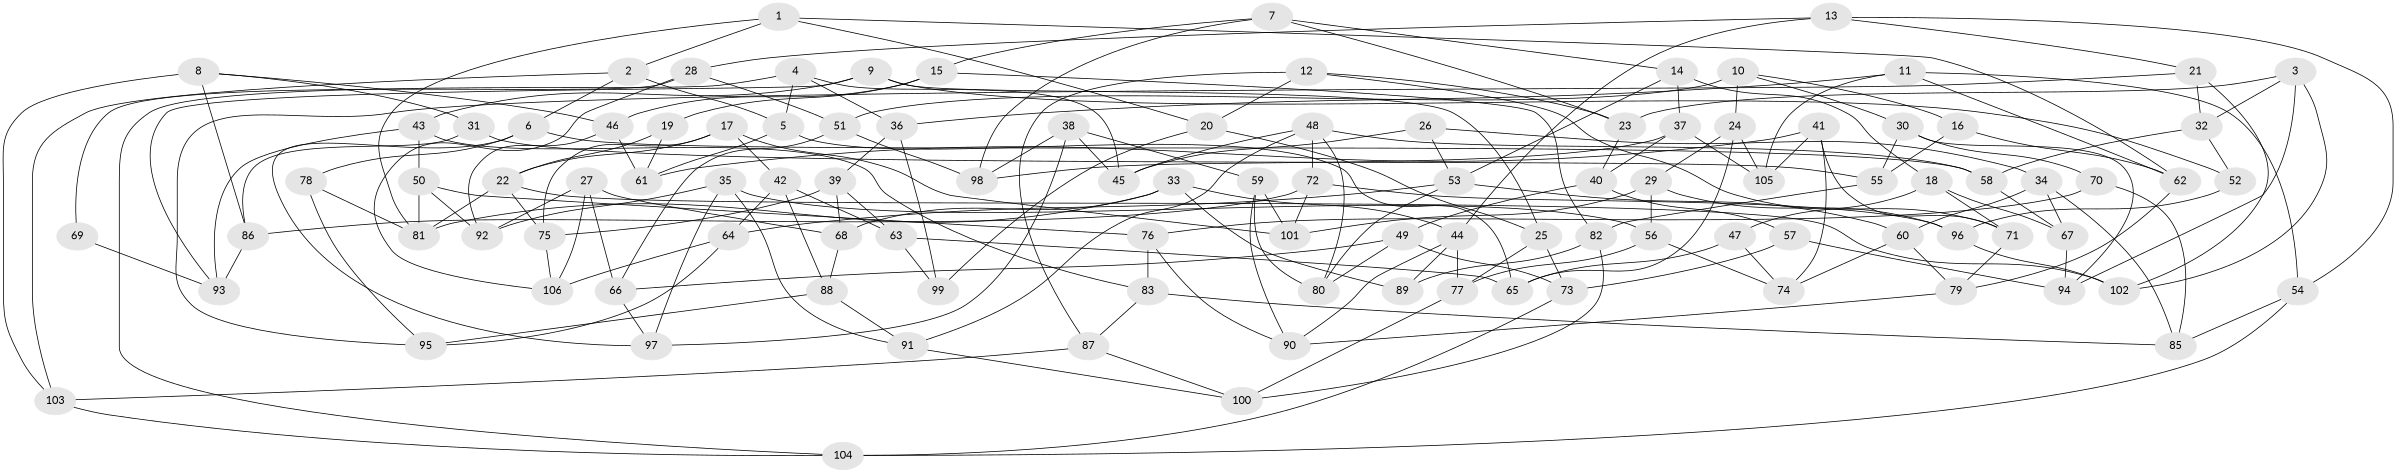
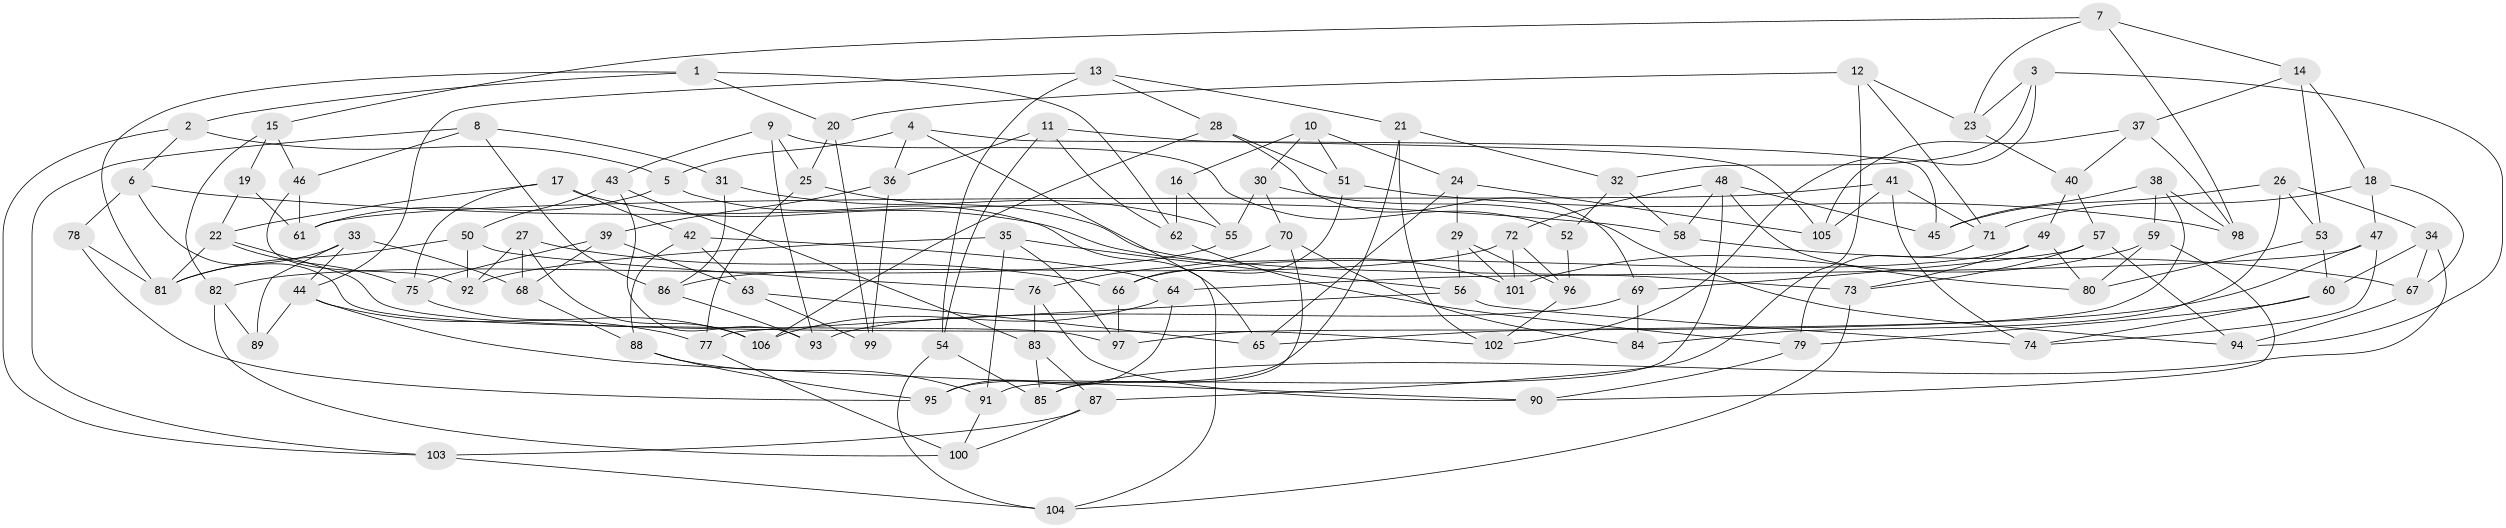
(1091, 207) -> (1778, 273)
none -> (1946, 266)
none -> (1638, 346)
